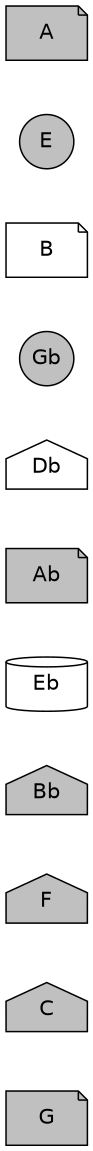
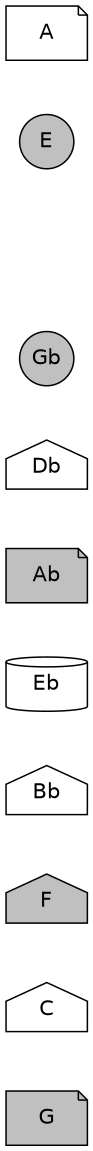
(47, 33) -> (47, 33)
(47, 250) -> none
(47, 793) -> (47, 793)
(47, 1010) -> (47, 1010)
